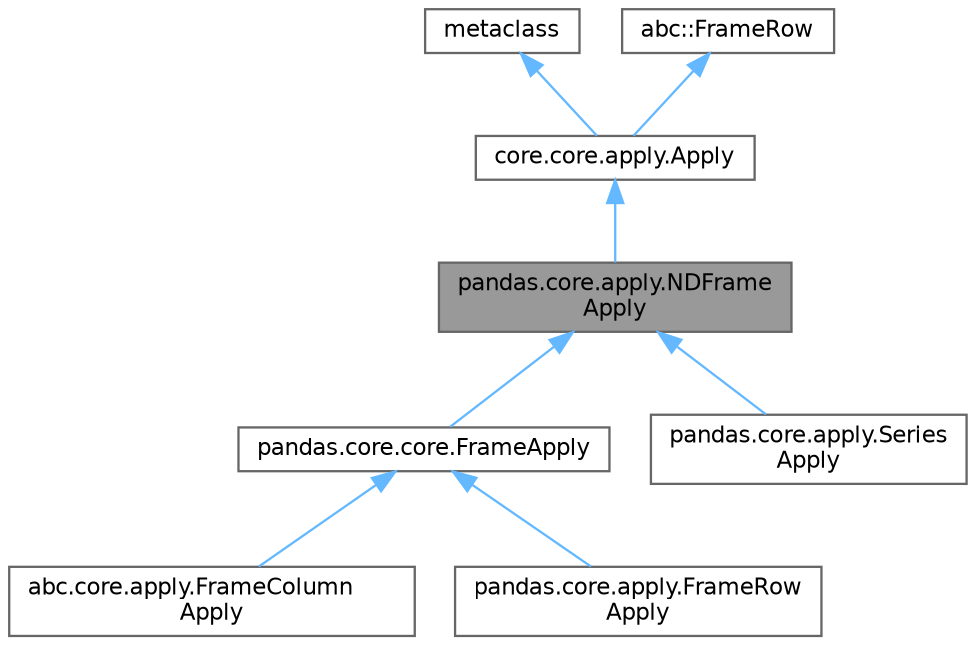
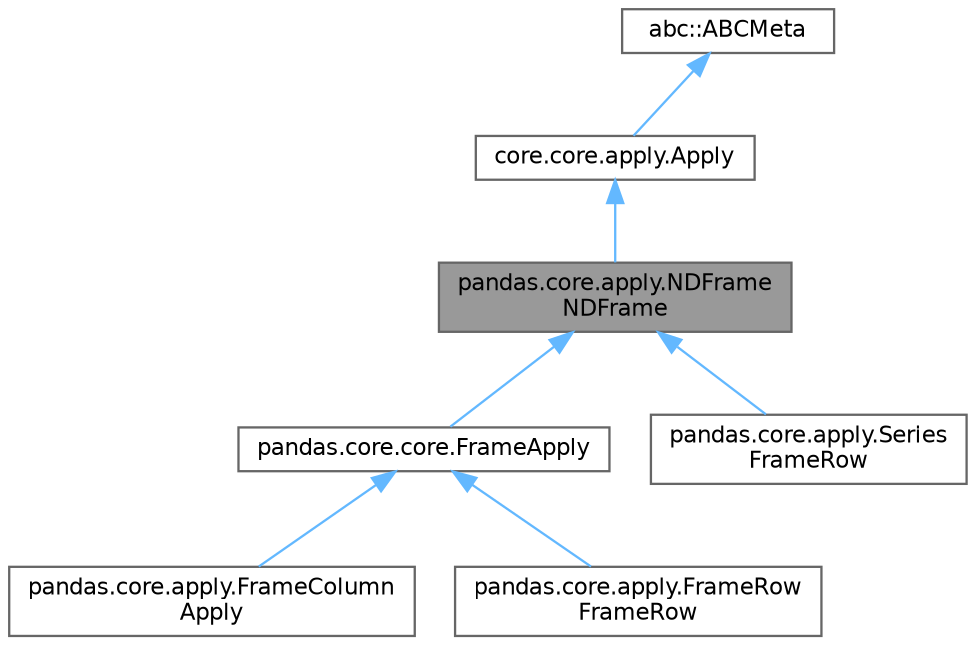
(502, 31) -> none
(728, 31) -> (728, 31)
(615, 297) -> (615, 297)
(809, 449) -> (809, 449)
(212, 601) -> (212, 601)
(638, 601) -> (638, 601)
